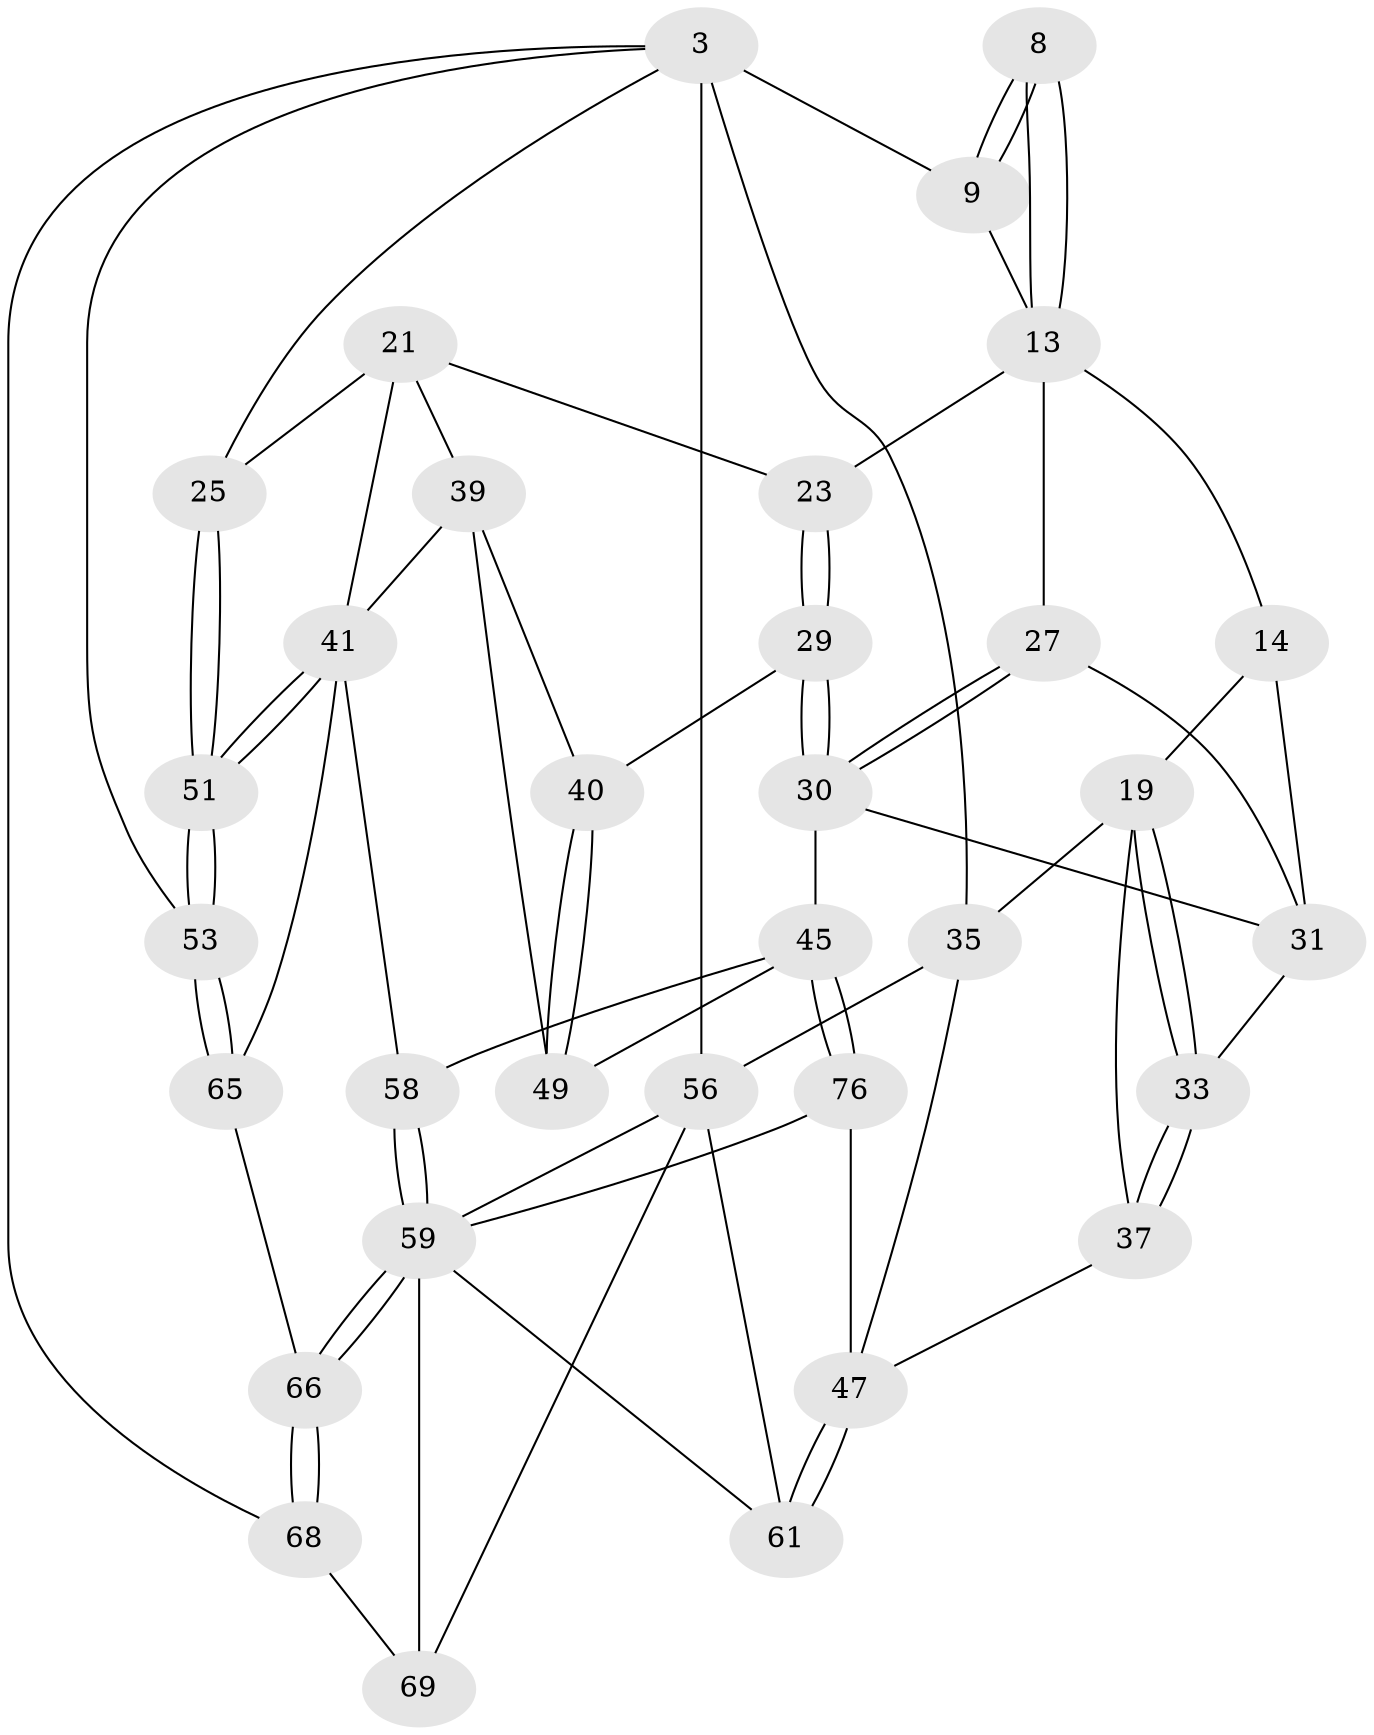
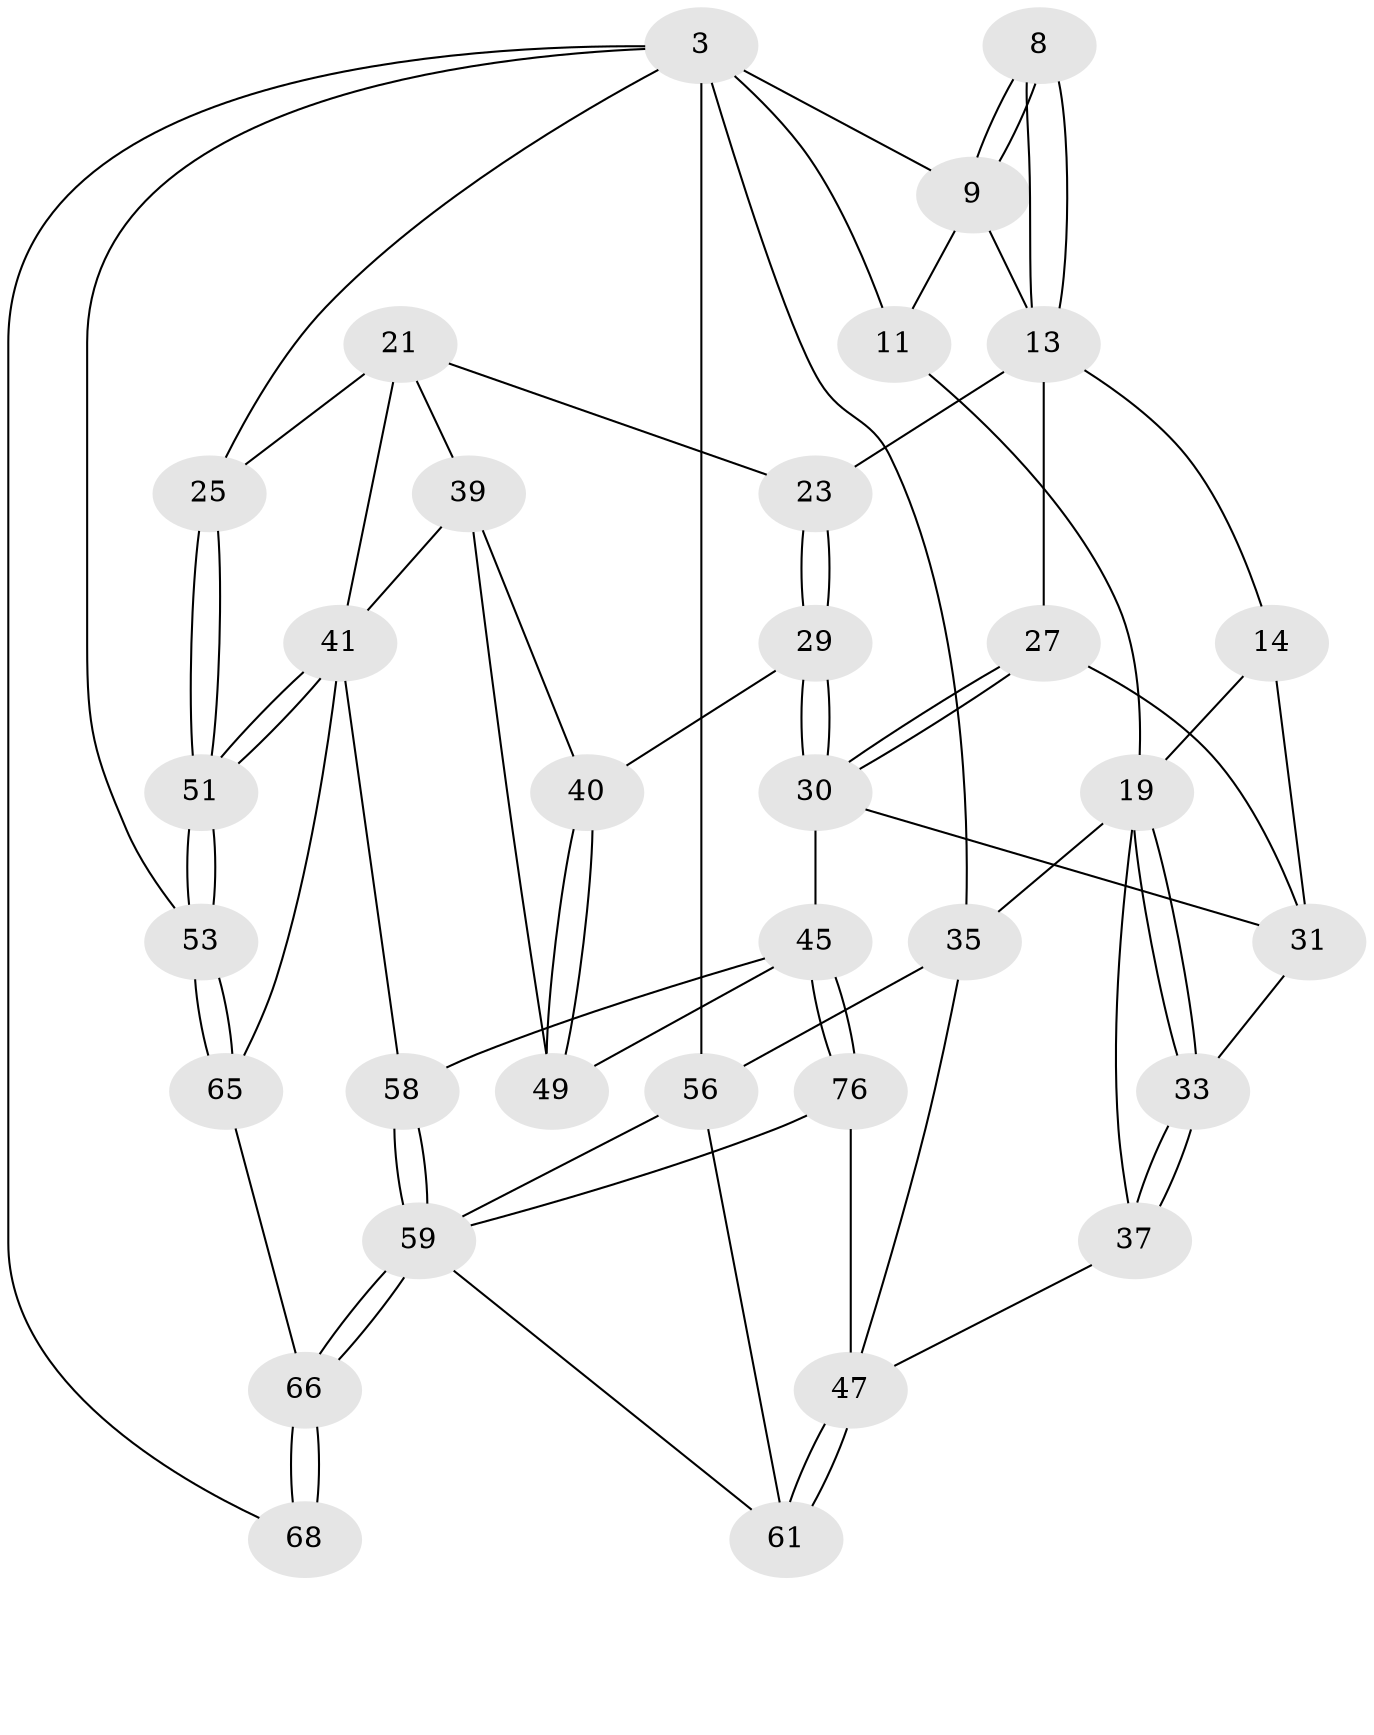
none -> (894, 344)
(419, 1689) -> none
